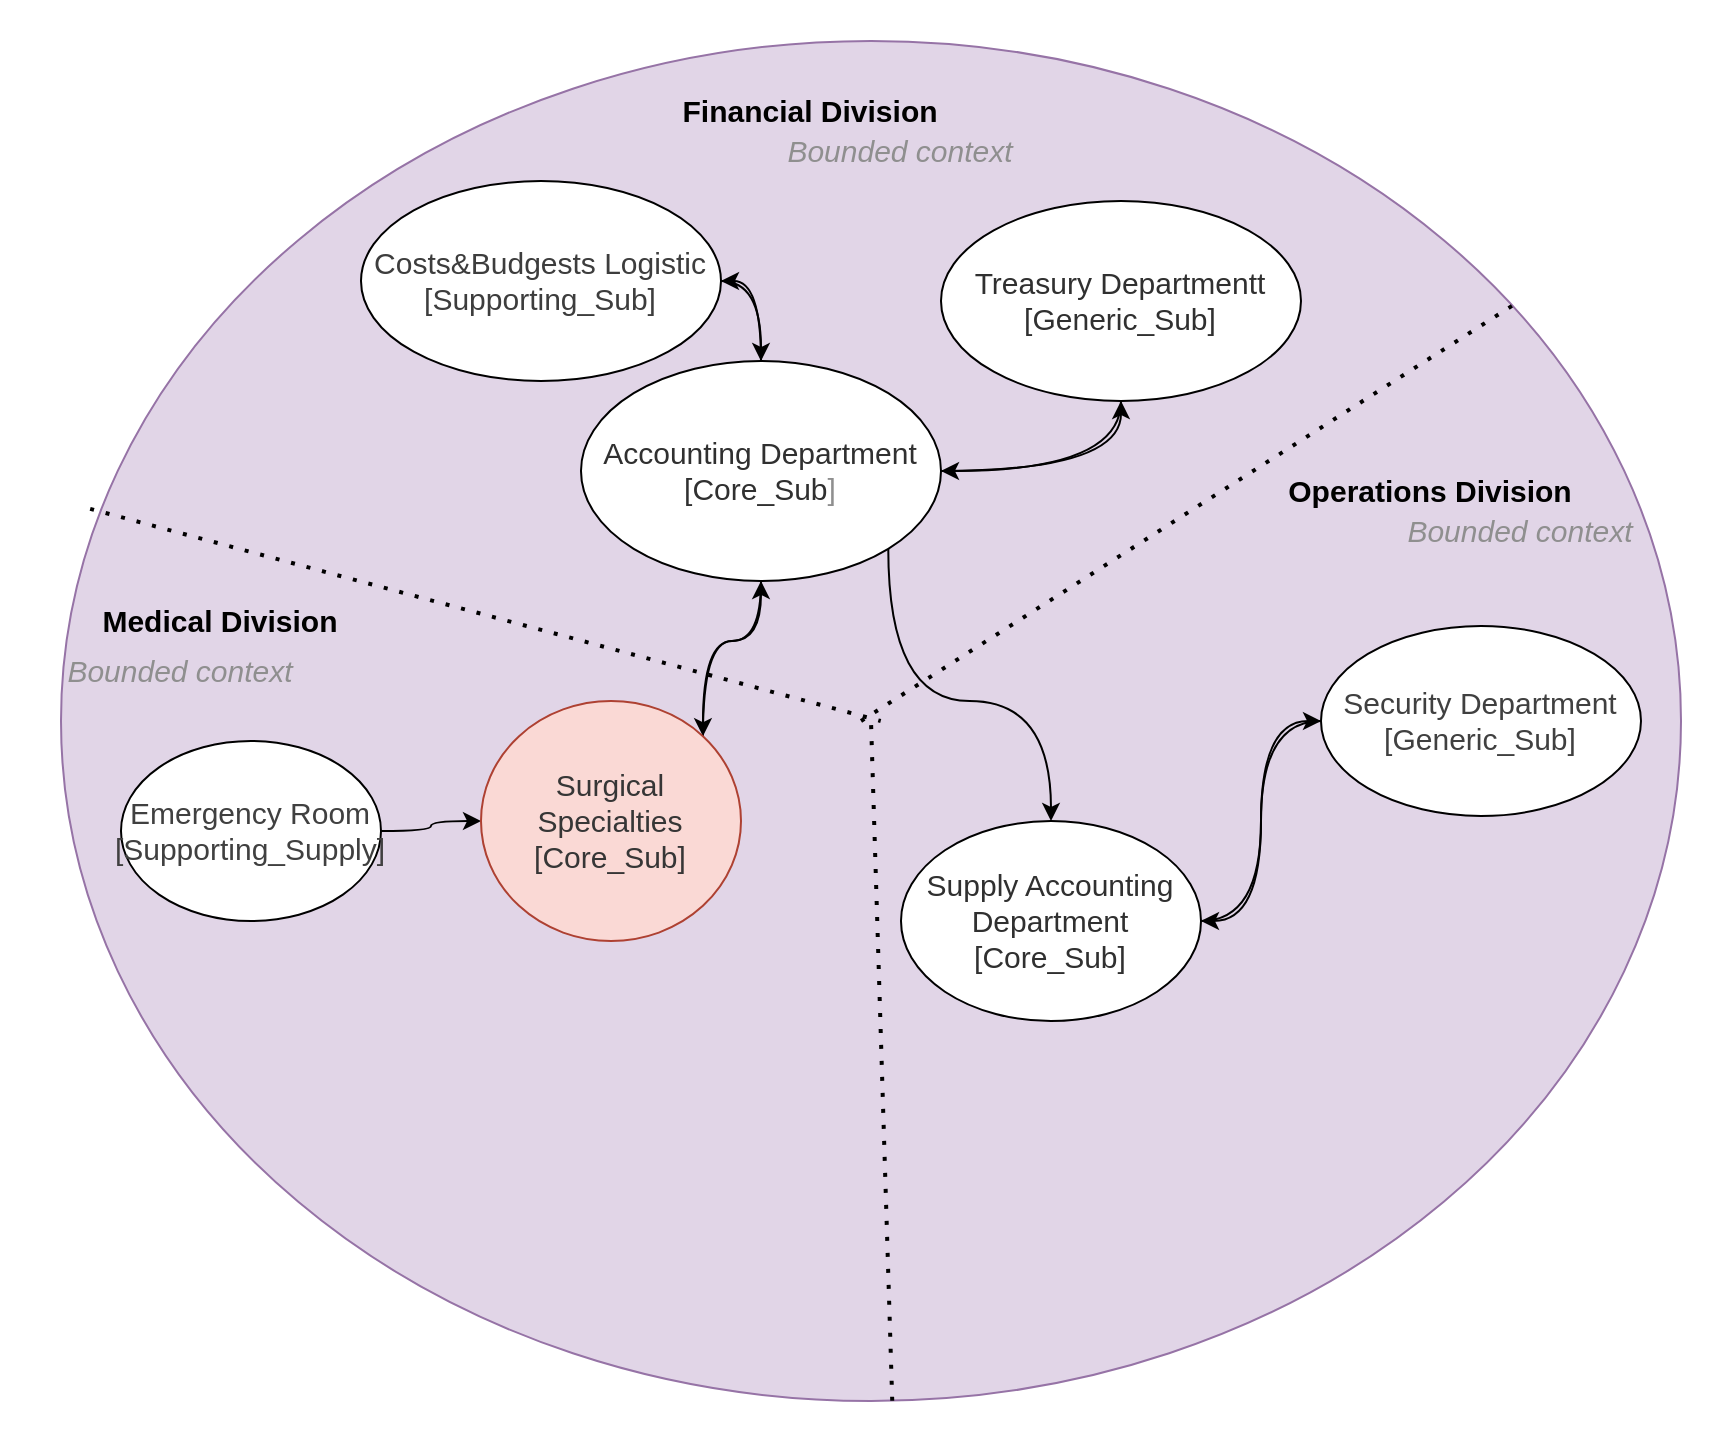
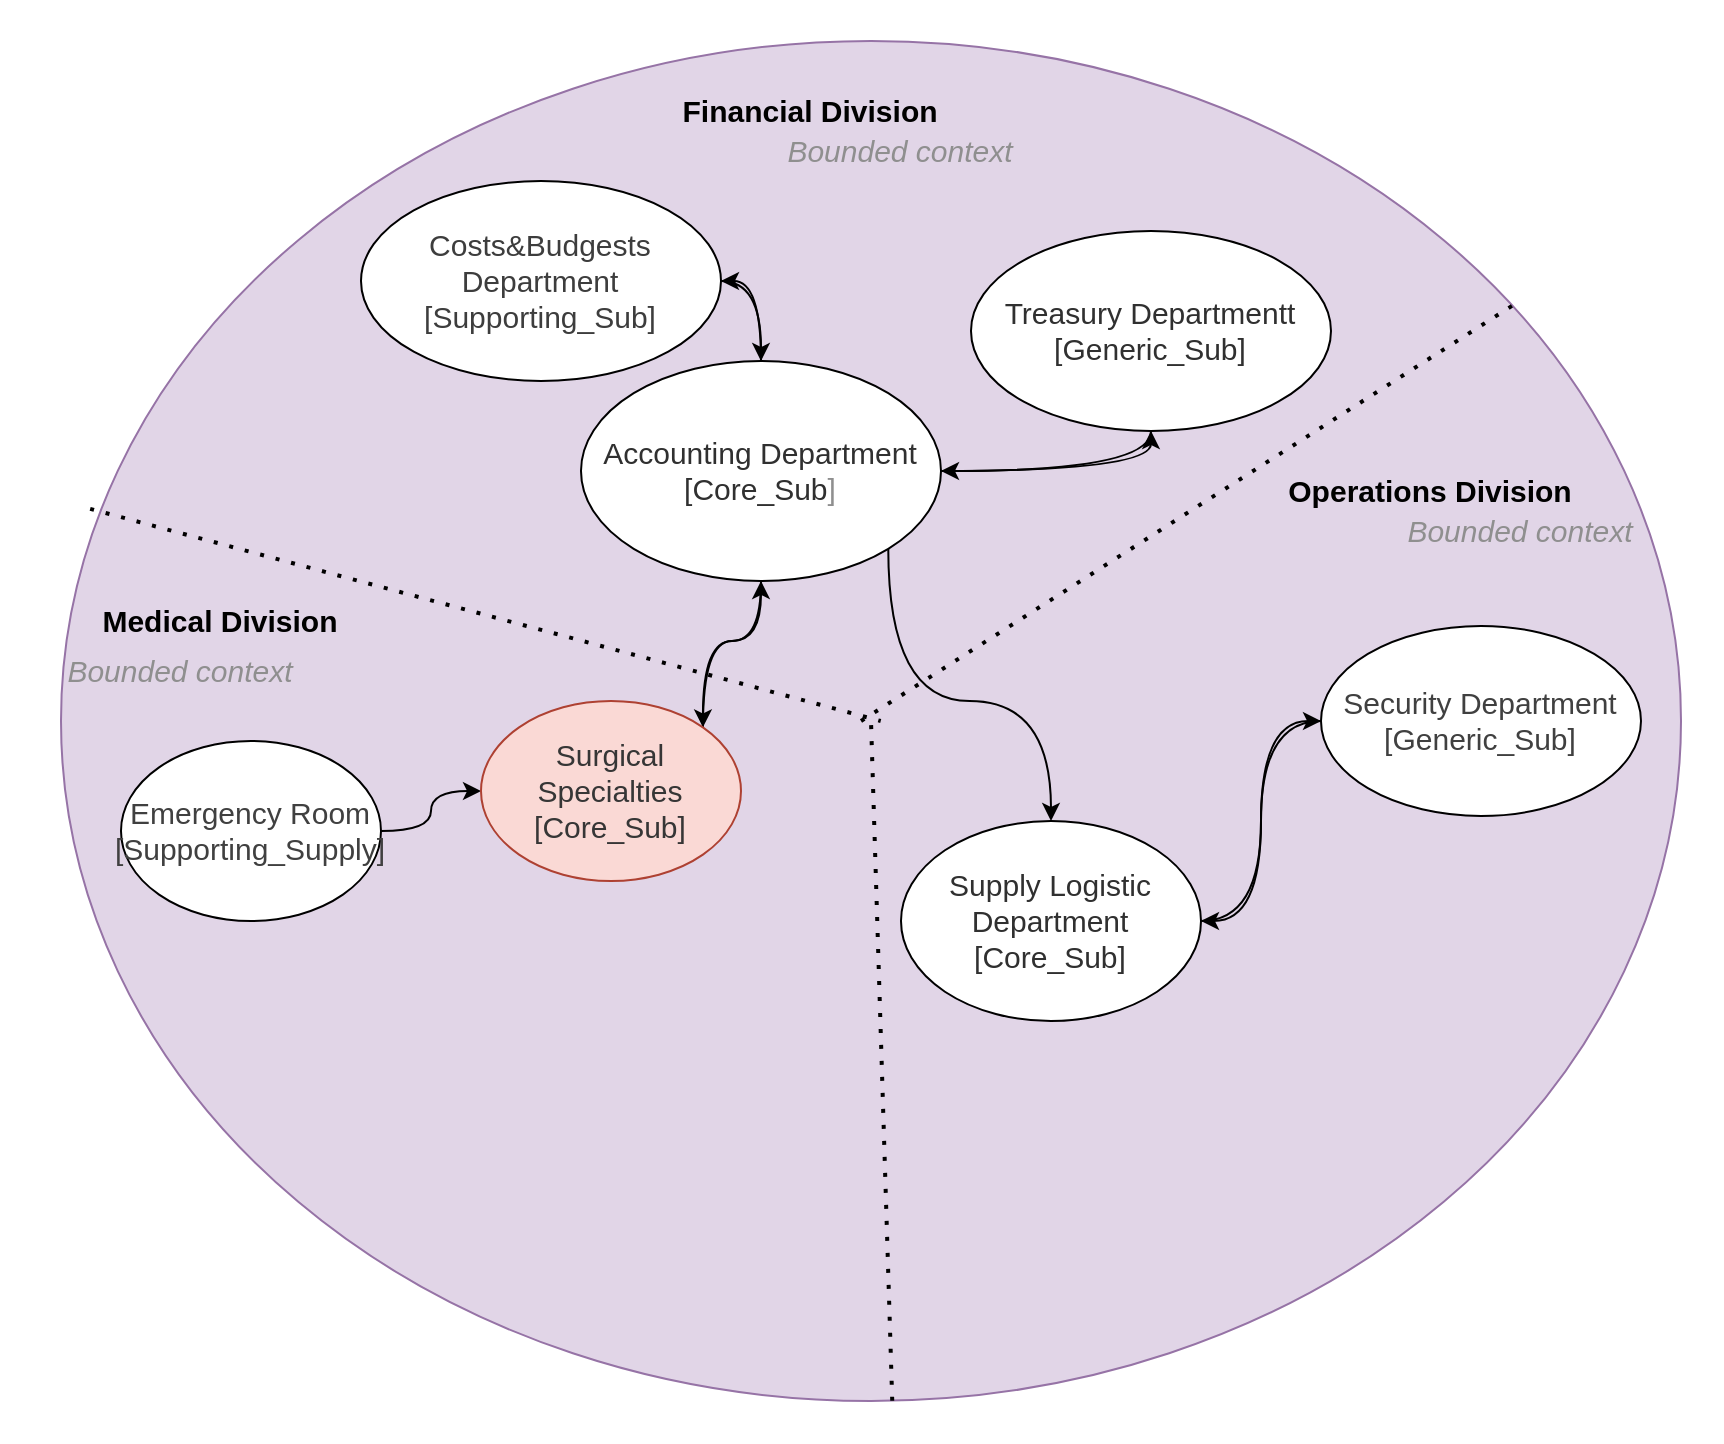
(541, 281) -> (541, 281)
(1121, 301) -> (1151, 331)
(611, 821) -> (611, 791)
(1051, 921) -> (1051, 921)
